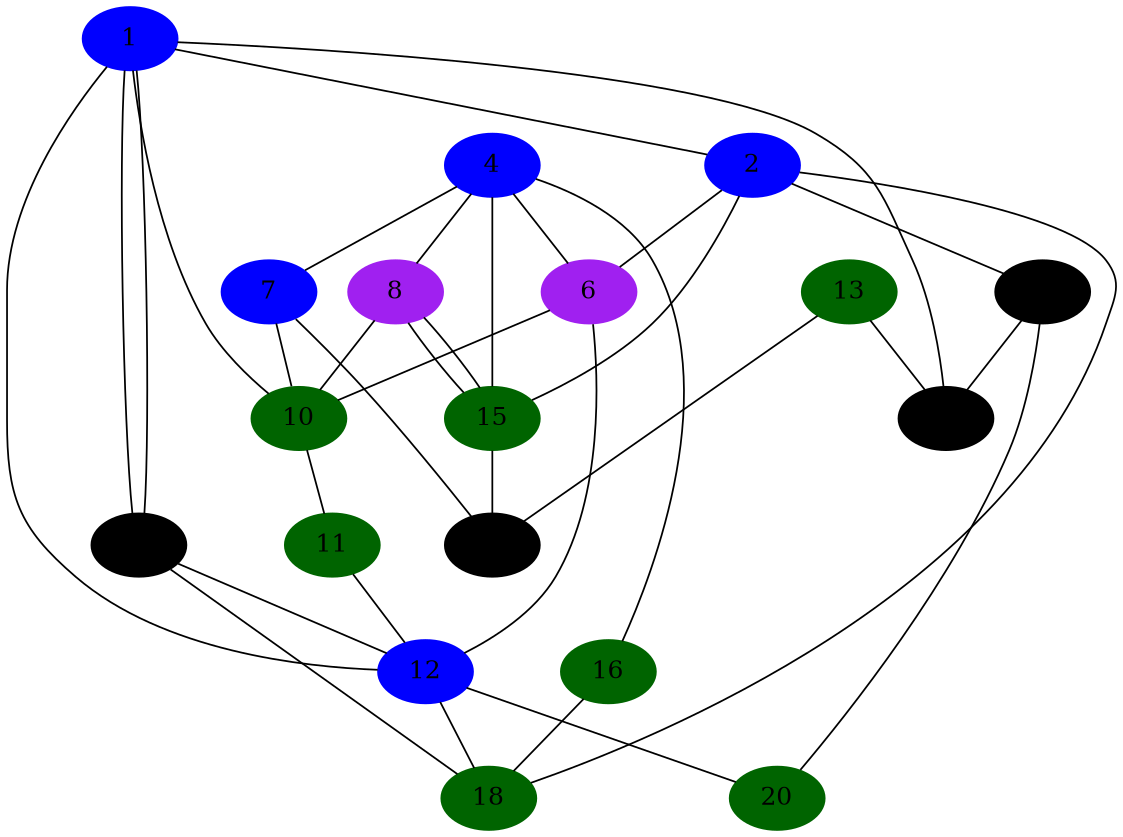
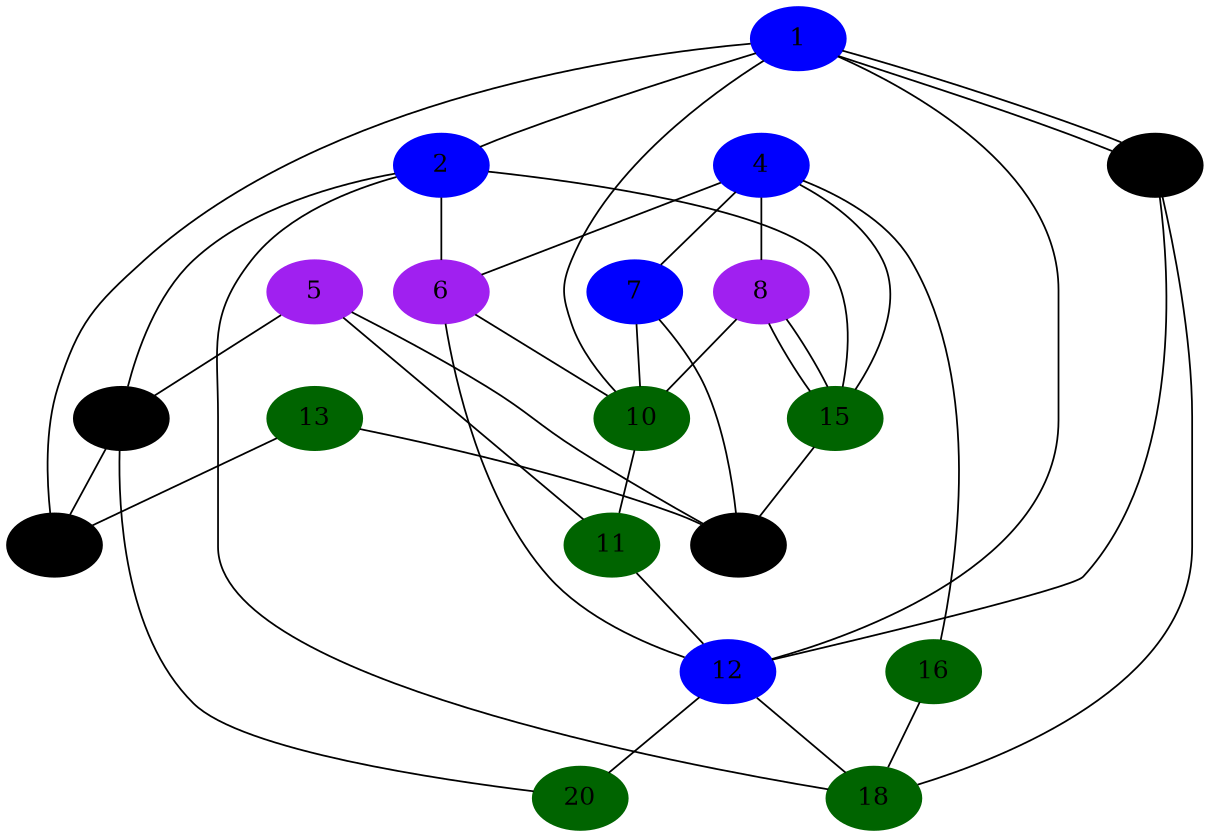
none -> (315, 292)
